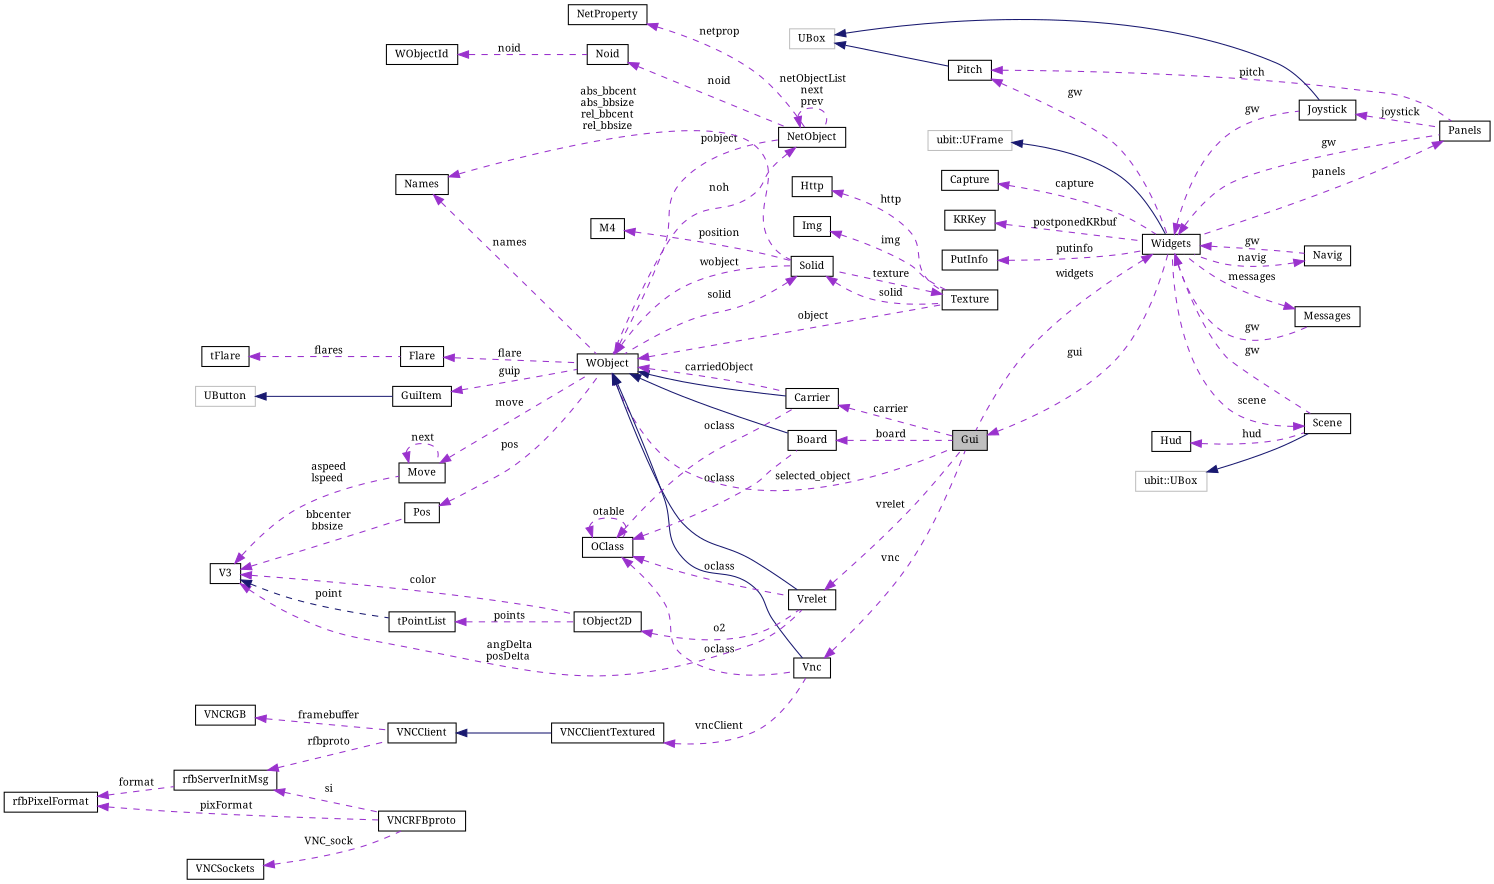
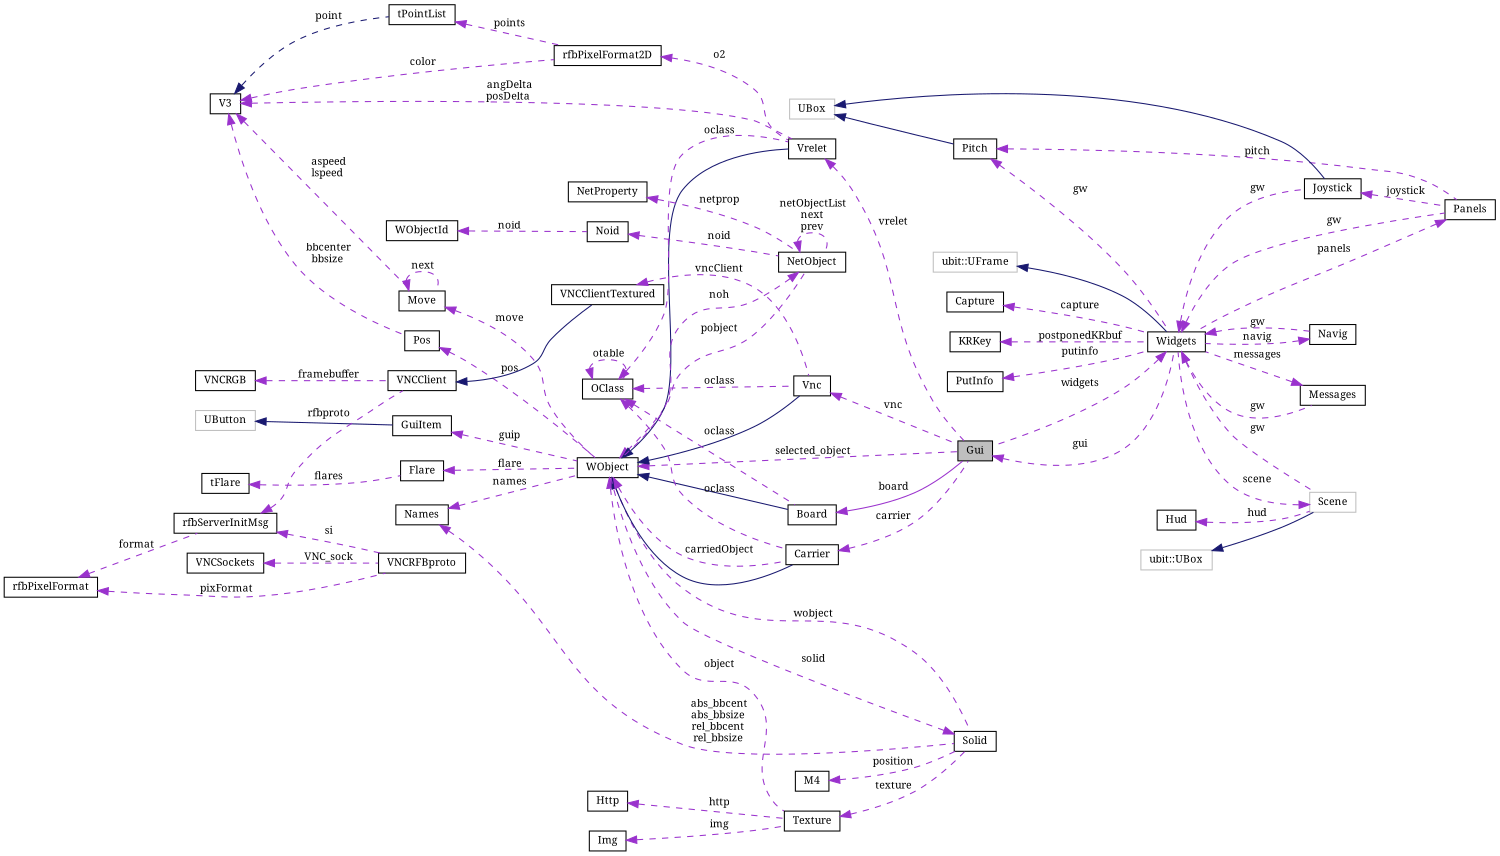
(887, 302) -> none
(1328, 424) -> (1333, 502)
(900, 440) -> (909, 495)
(608, 622) -> (608, 56)
